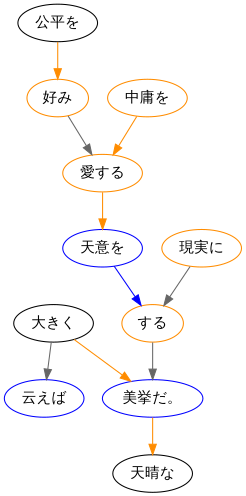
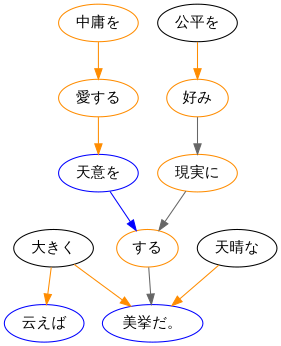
(77, 131) -> (198, 130)
(50, 356) -> (50, 281)
(153, 431) -> (199, 282)
